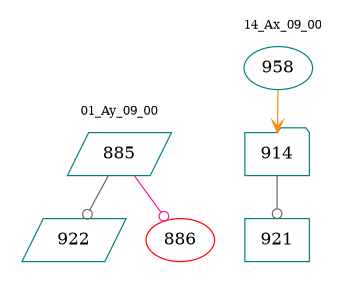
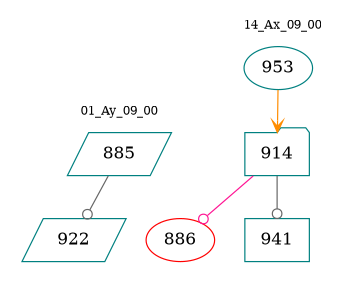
(278, 68) -> (278, 68)
(148, 194) -> (242, 186)
(277, 240) -> (277, 240)
